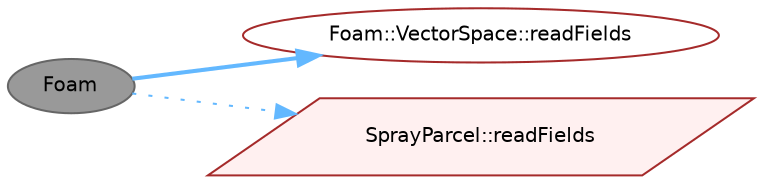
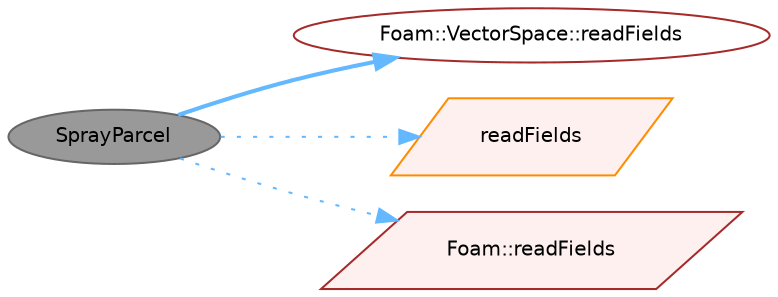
(71, 86) -> (114, 137)
(481, 137) -> (532, 250)
none -> (532, 137)
